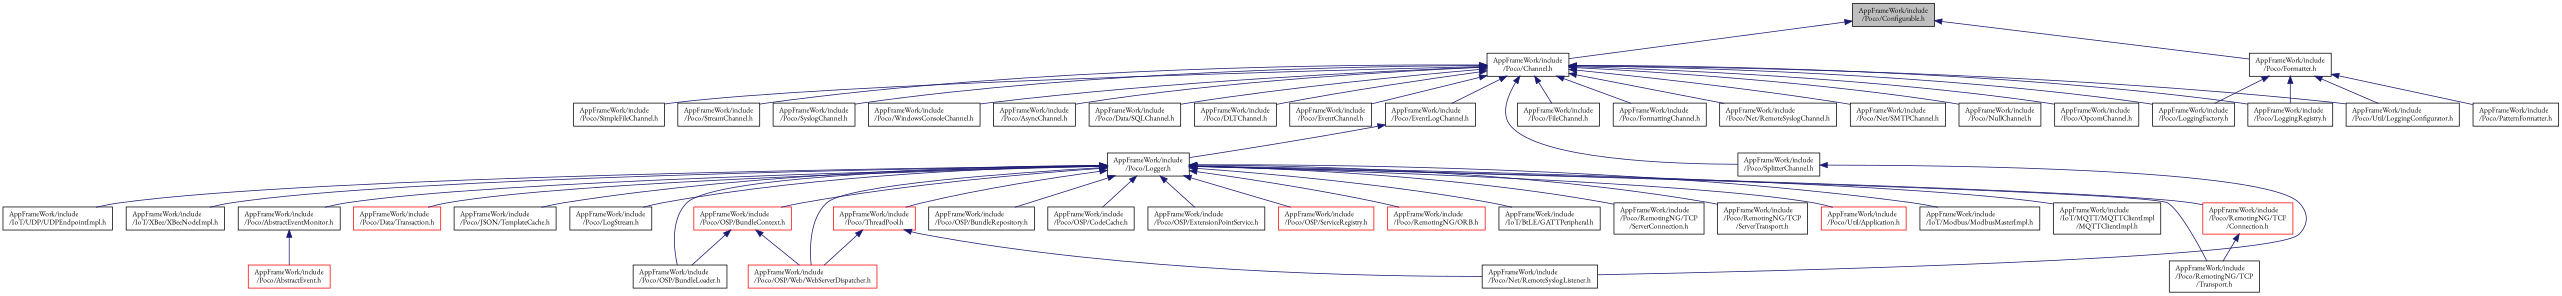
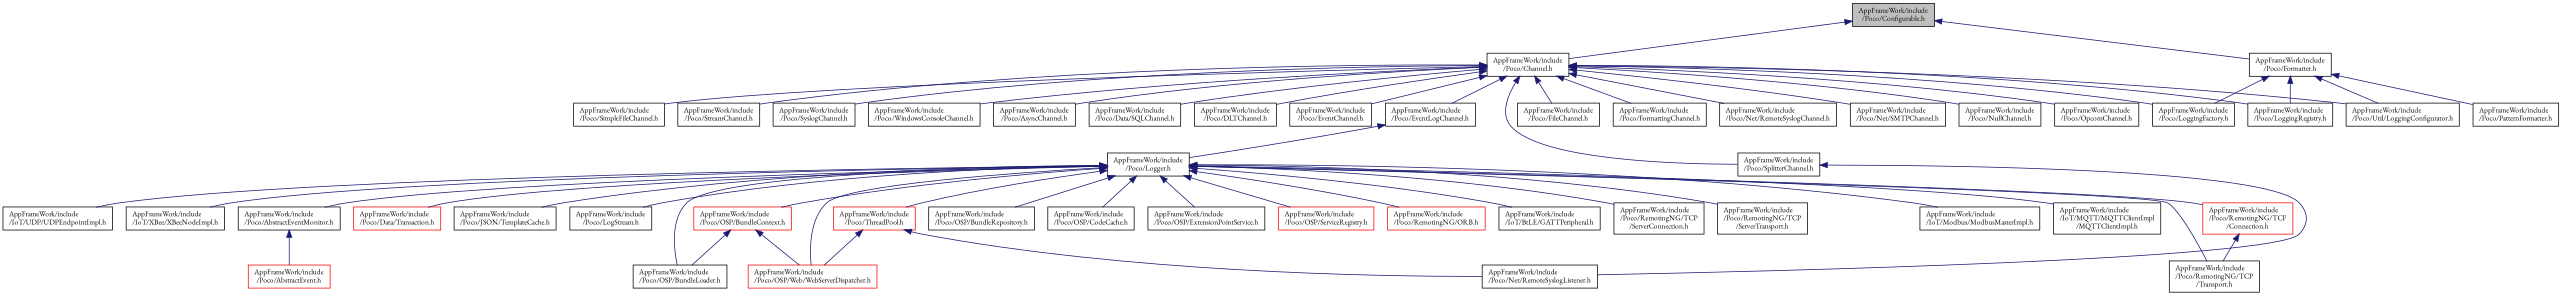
(1864, 218) -> none
